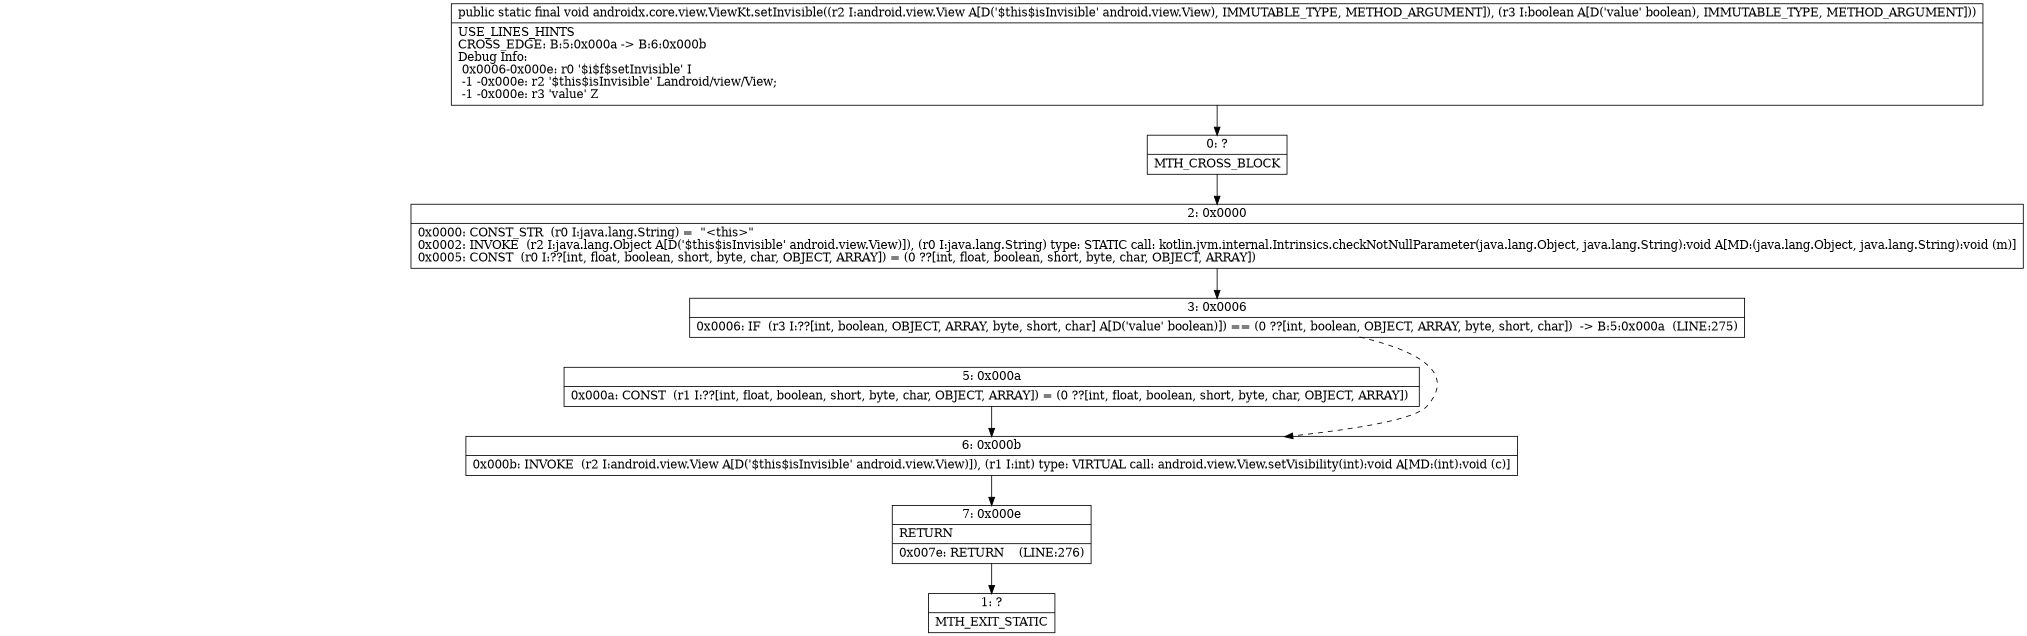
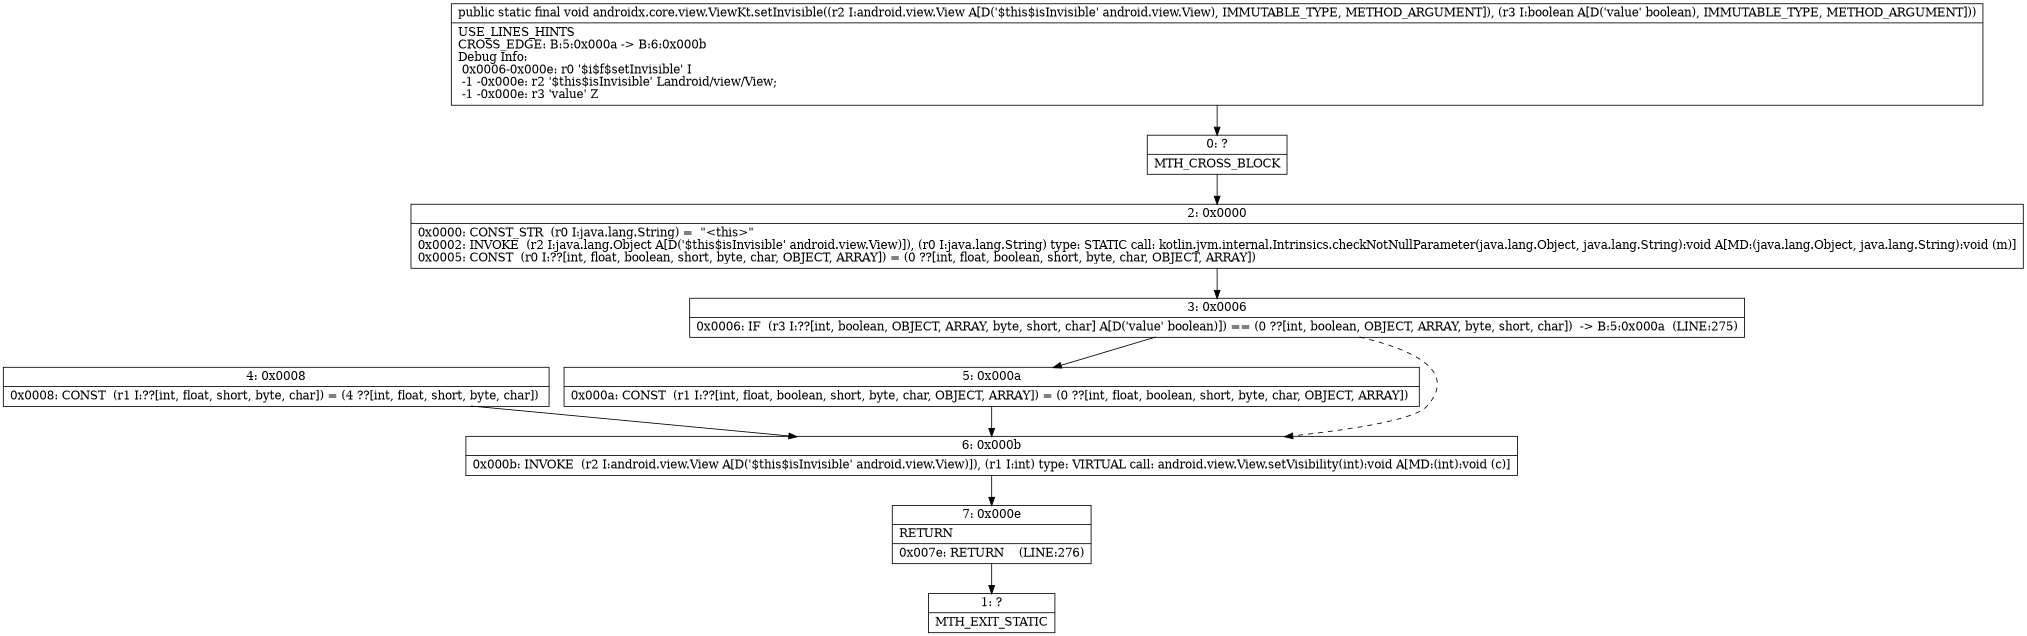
none -> (1108, 351)
none -> (276, 387)
